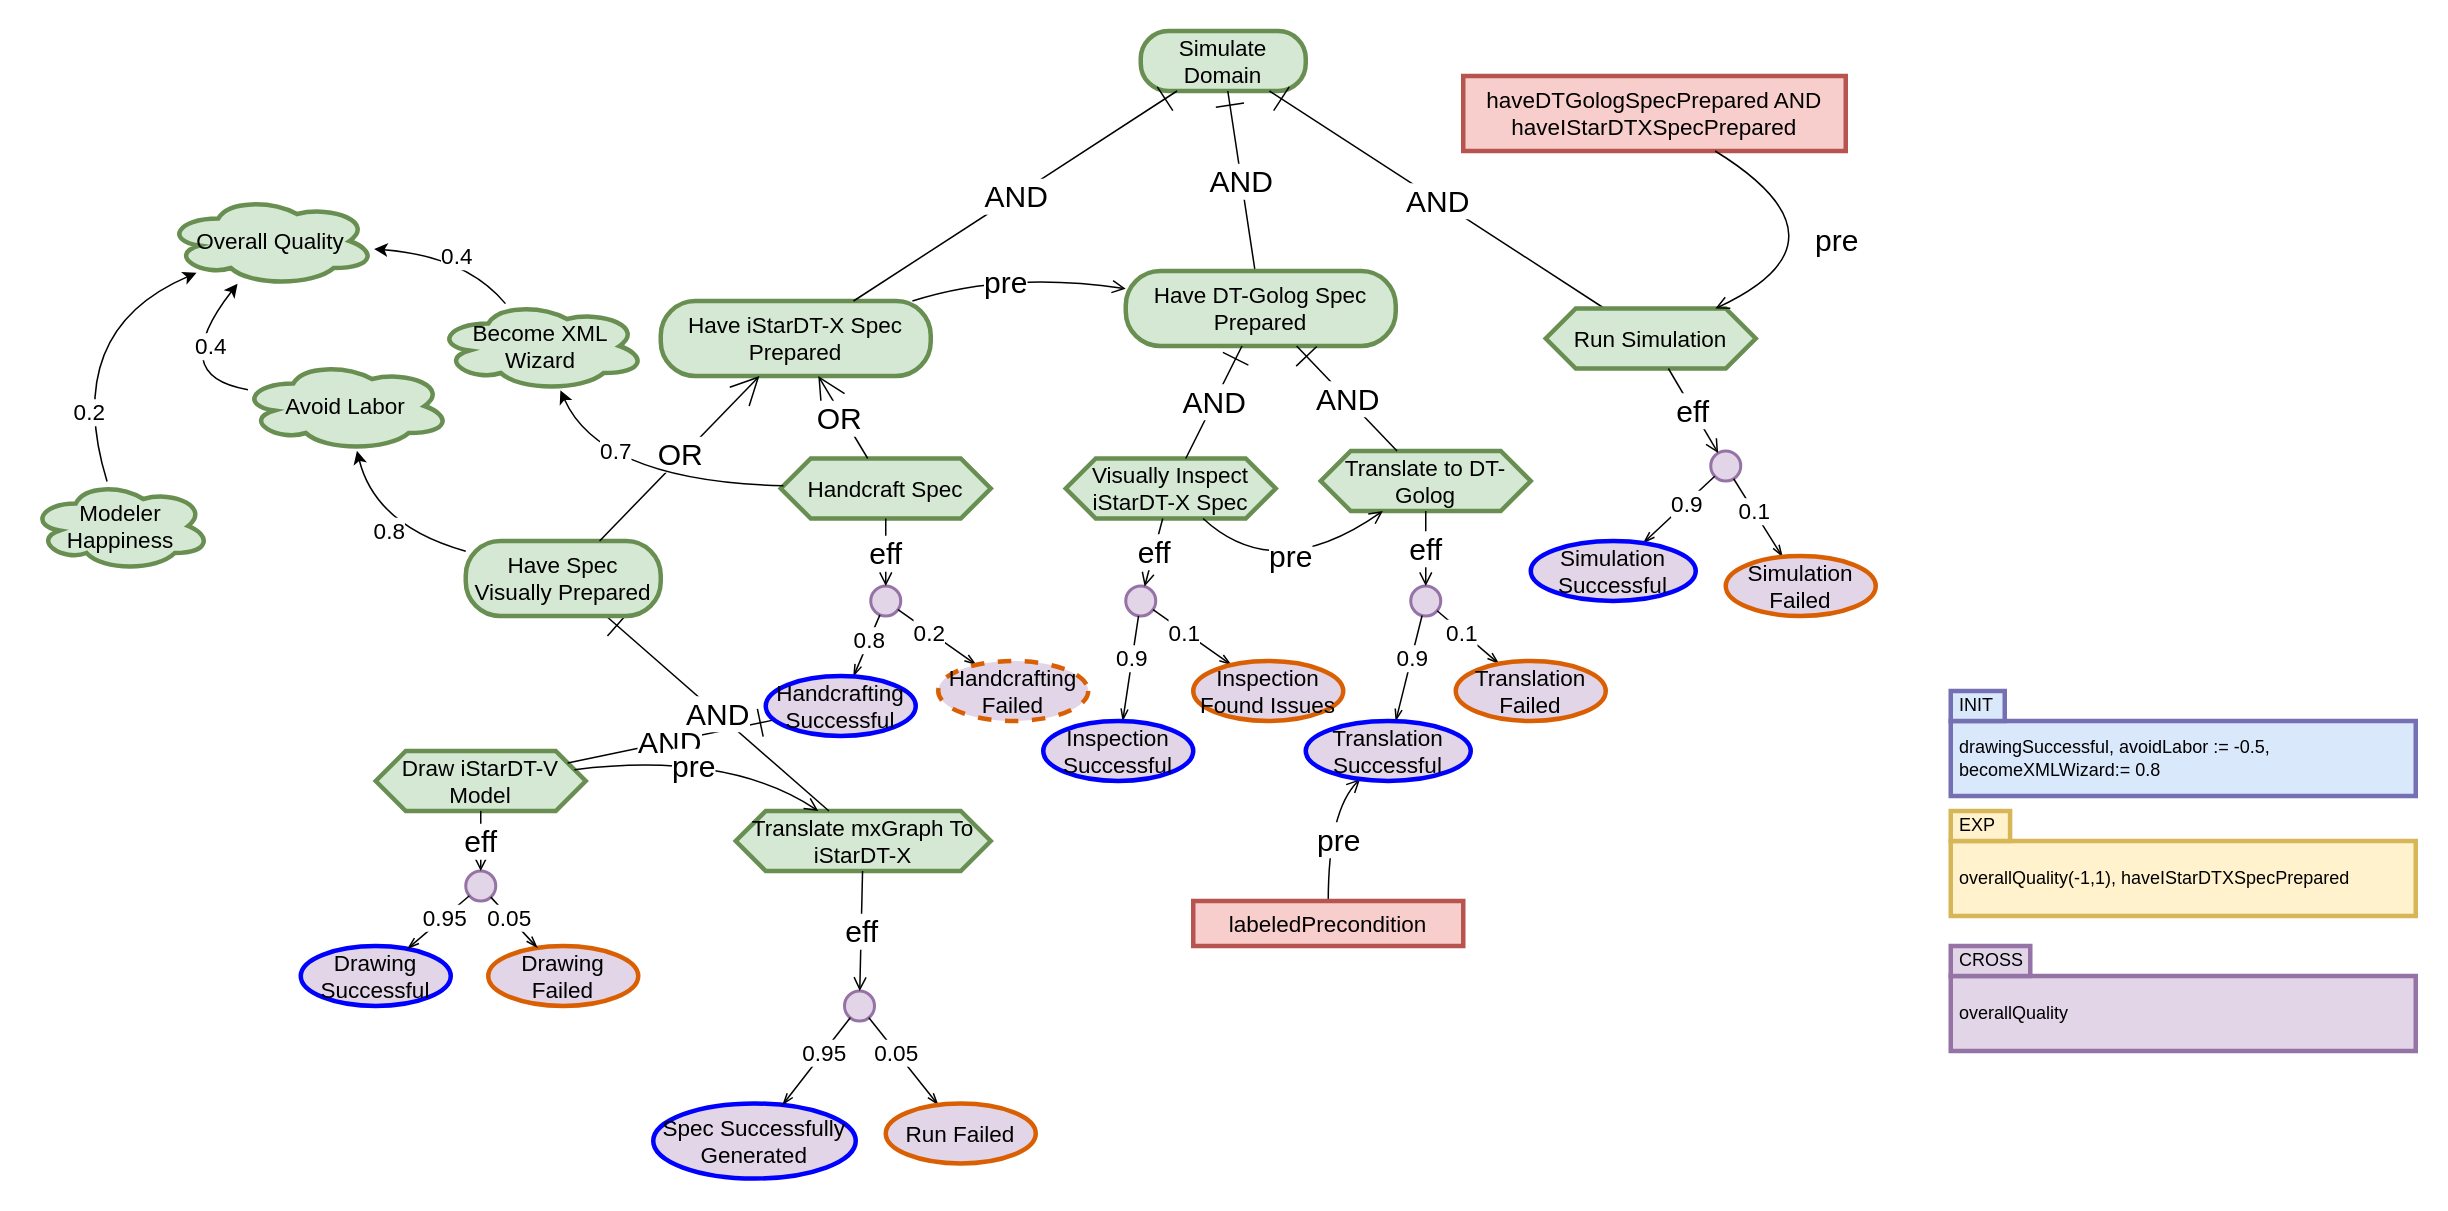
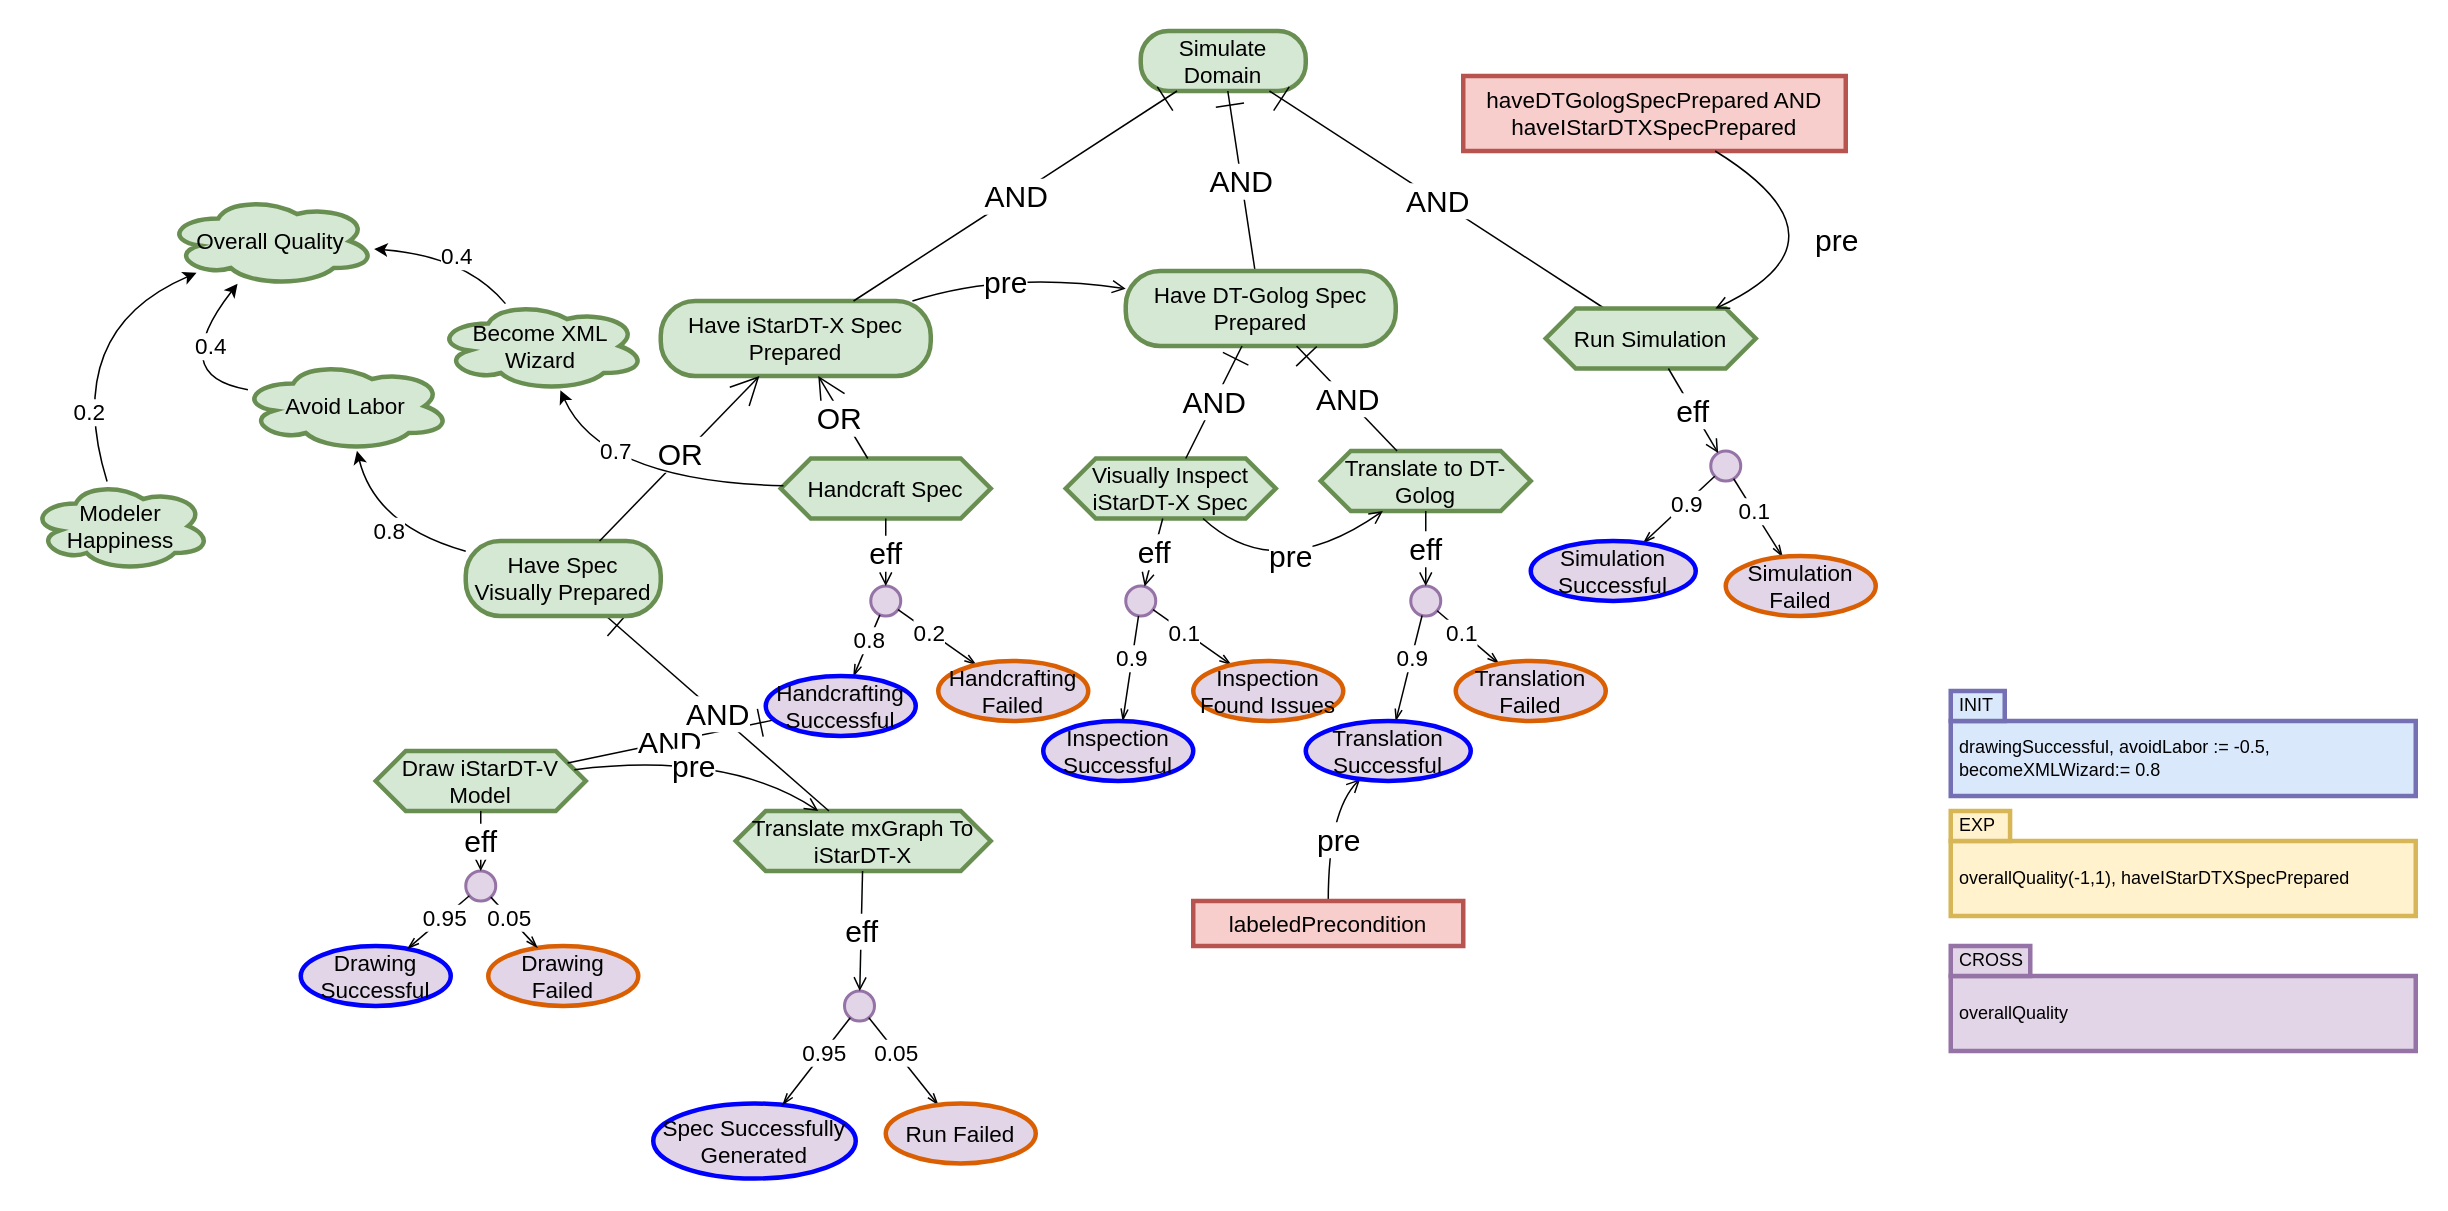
(1013, 691) -> (1013, 691)
